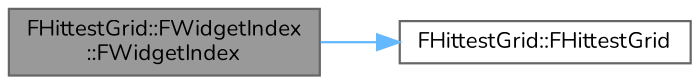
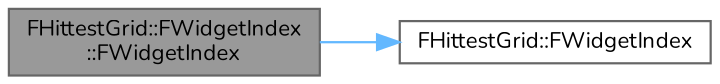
(545, 42) -> (555, 42)
